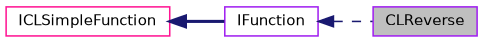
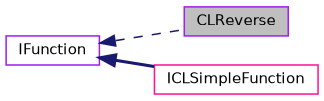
(205, 21) -> (135, 63)
